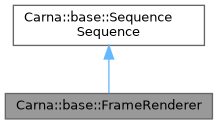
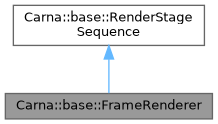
(109, 25) -> (109, 25)
